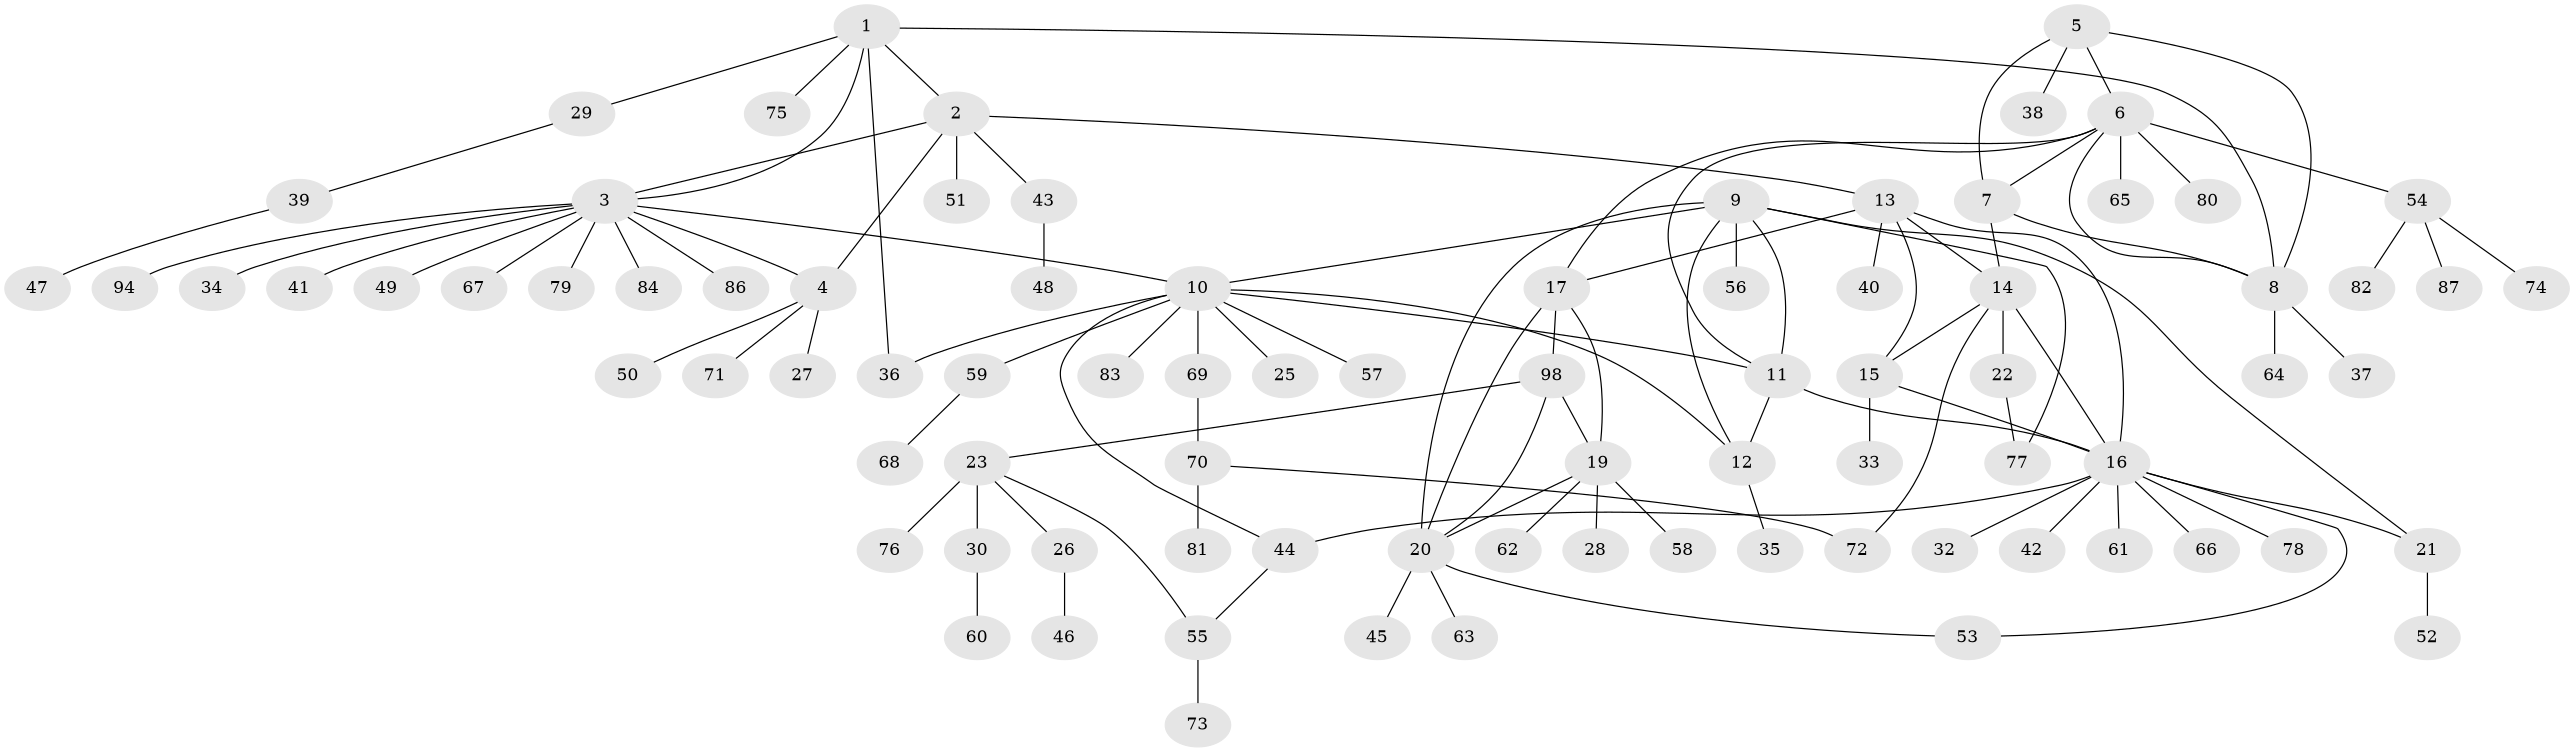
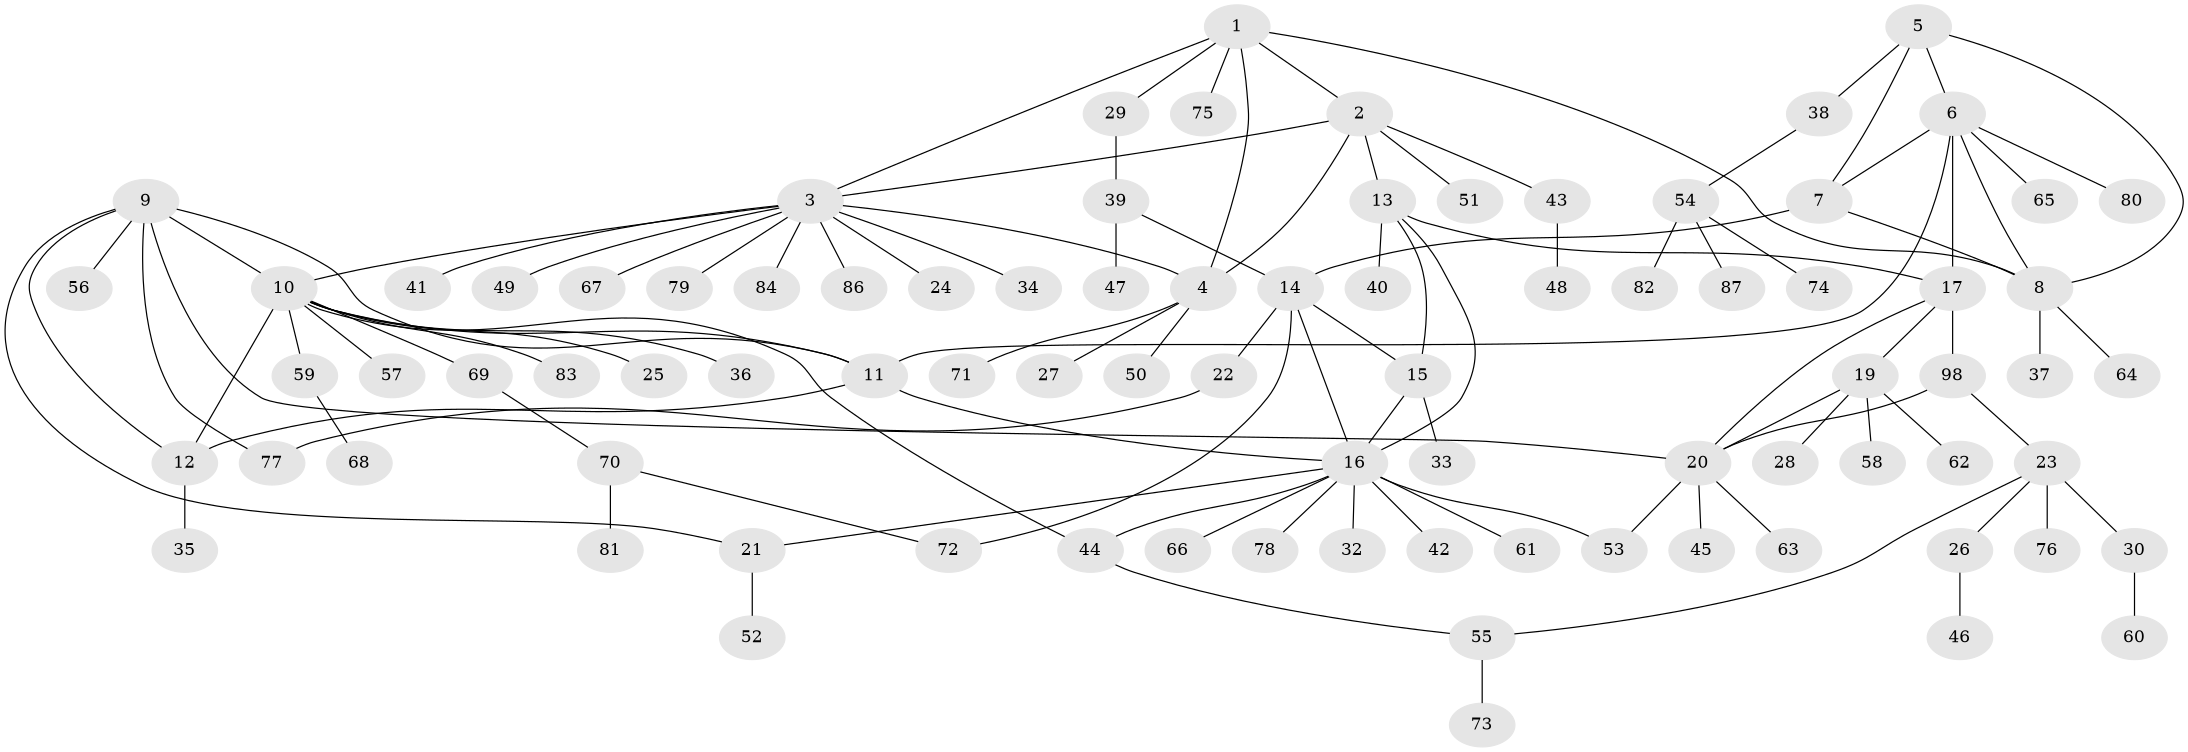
(2269, 158) -> (1752, 158)
(878, 201) -> (1243, 160)
(1959, 256) -> (1203, 245)
(125, 289) -> (941, 289)
(1575, 420) -> none
